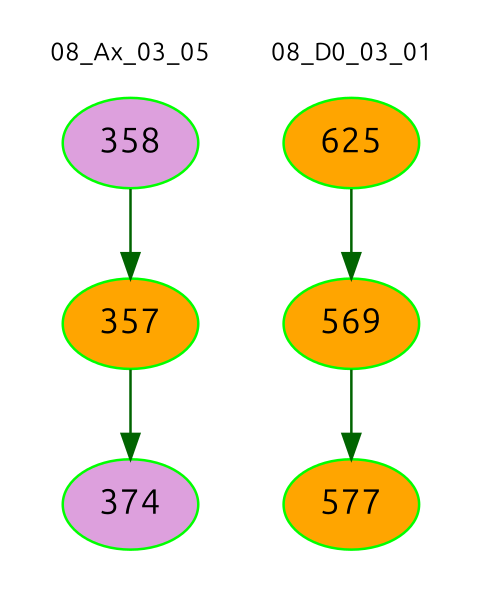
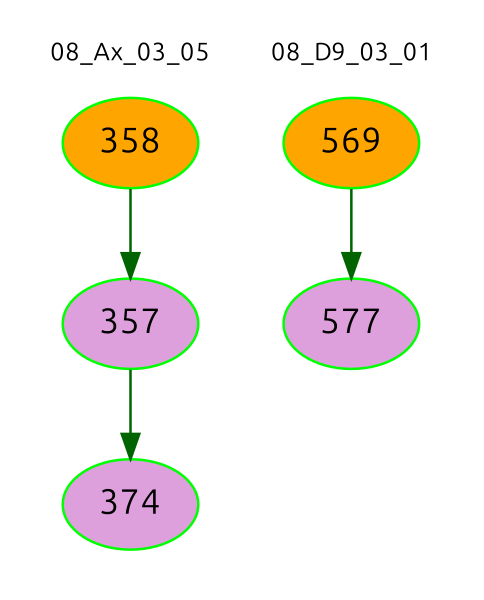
(353, 54) -> (353, 54)
(131, 143) -> (131, 143)
(351, 143) -> none
(131, 324) -> (131, 324)
(351, 504) -> (351, 324)
